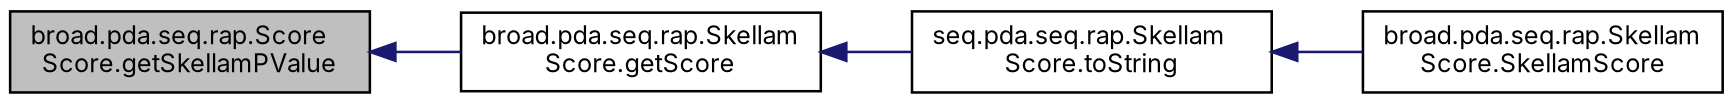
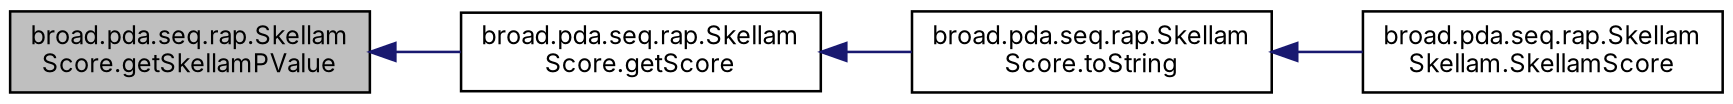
(190, 52) -> (190, 52)
(1092, 52) -> (1092, 52)
(1543, 52) -> (1543, 52)
